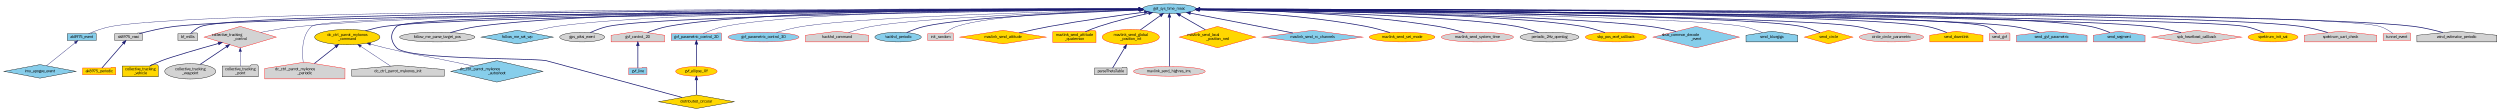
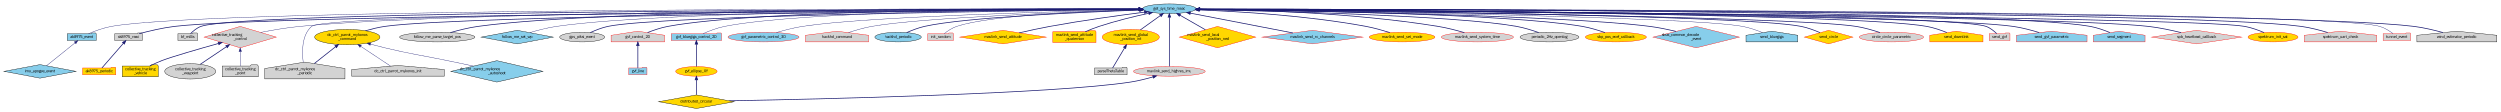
(696, 37) -> (696, 37)
(397, 48) -> (942, 95)
(305, 71) -> (305, 71)
